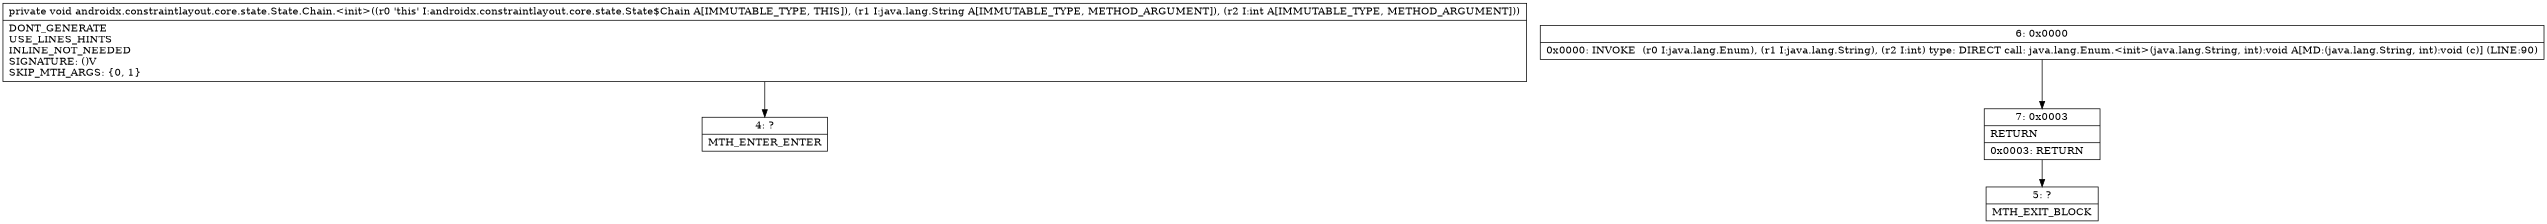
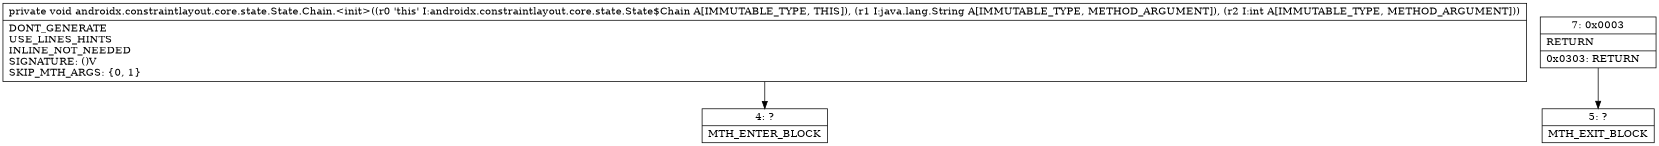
(2042, 42) -> none
(765, 142) -> (765, 134)
(2042, 151) -> (1598, 59)
